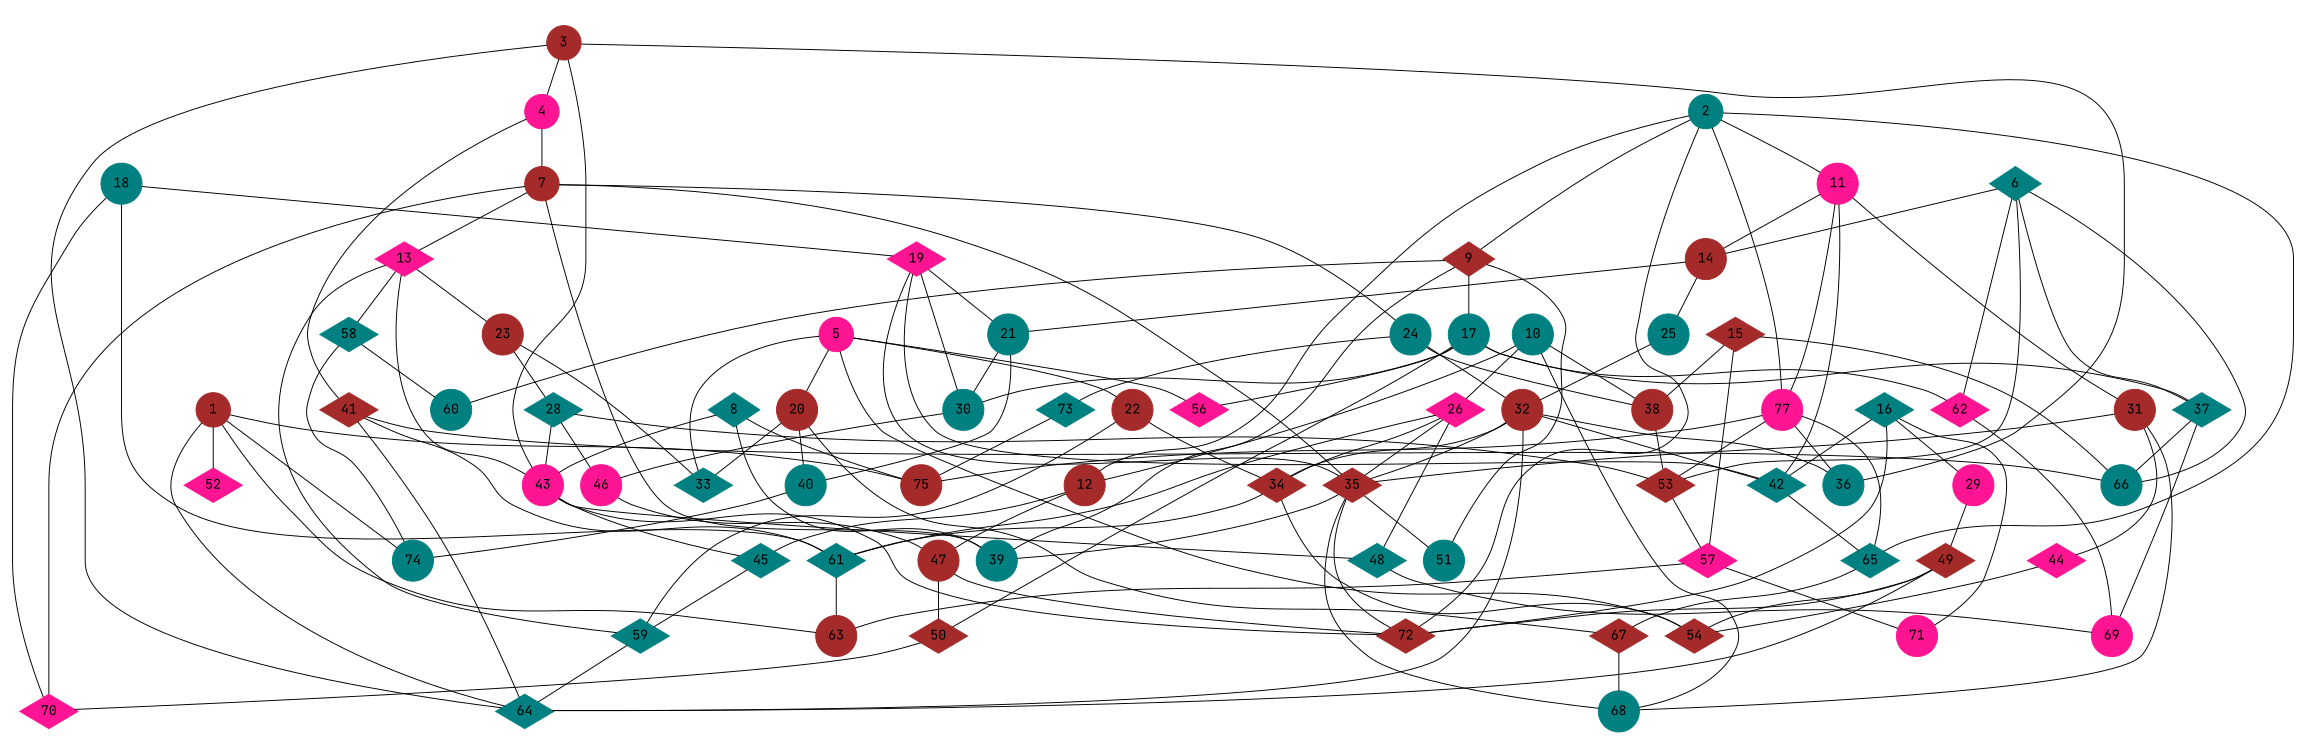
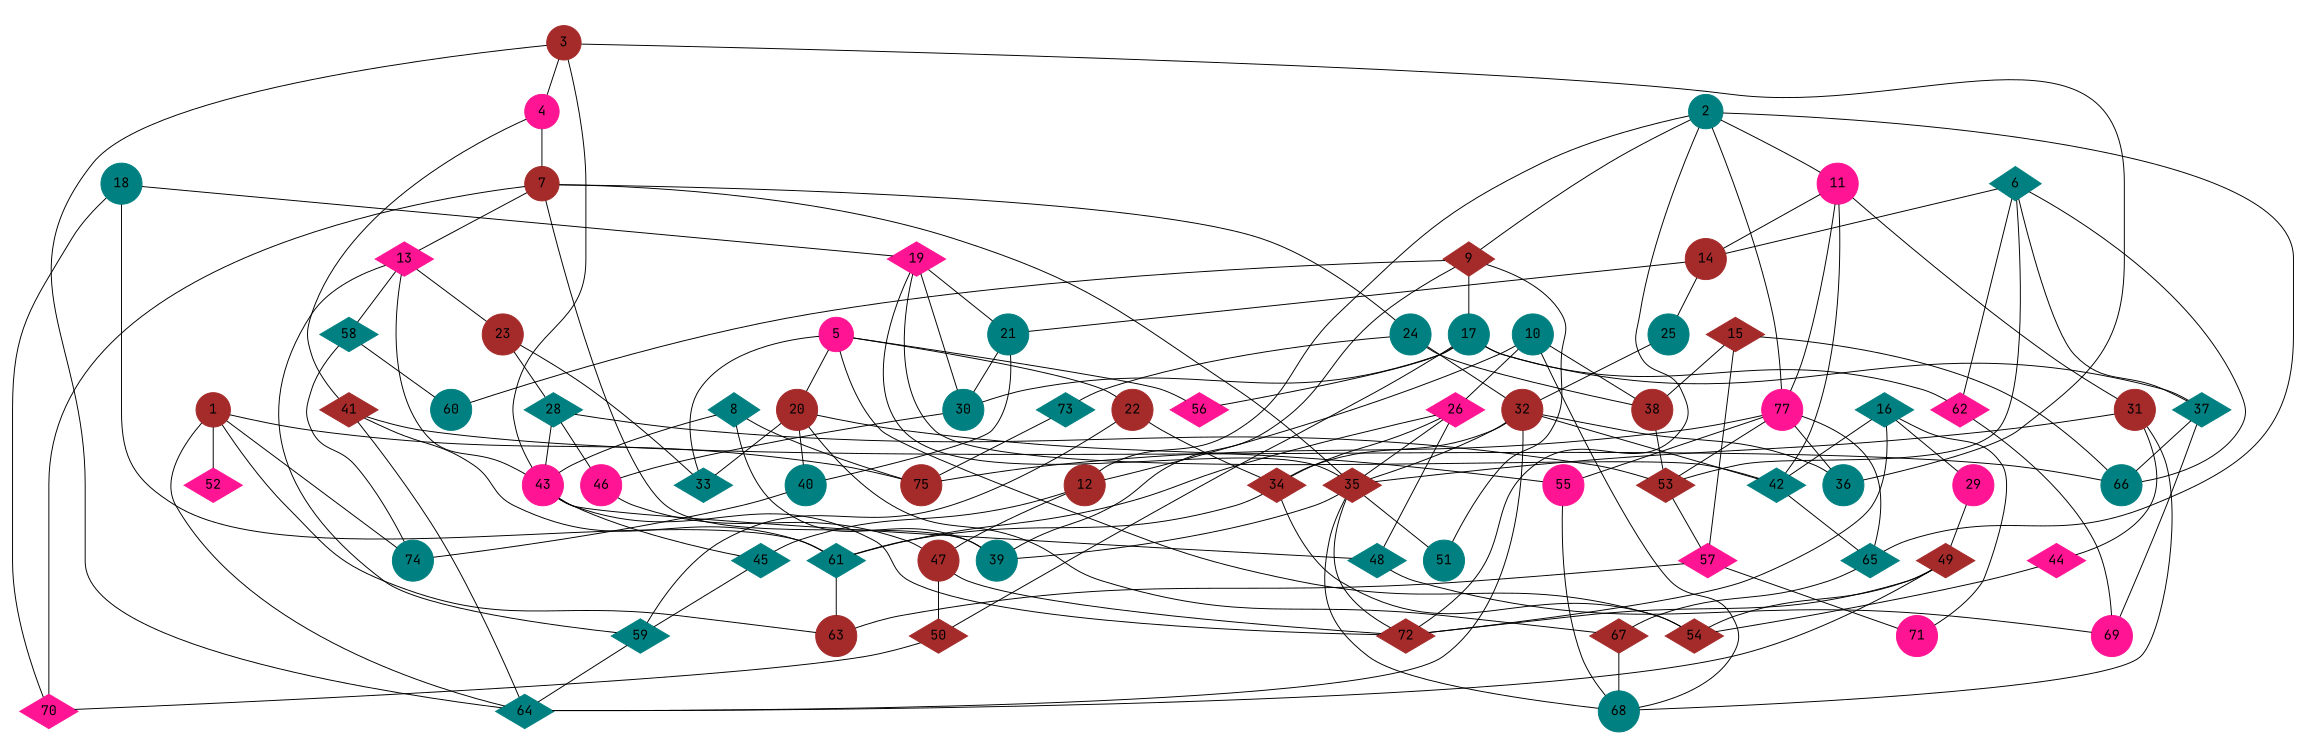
none -> (1563, 485)
